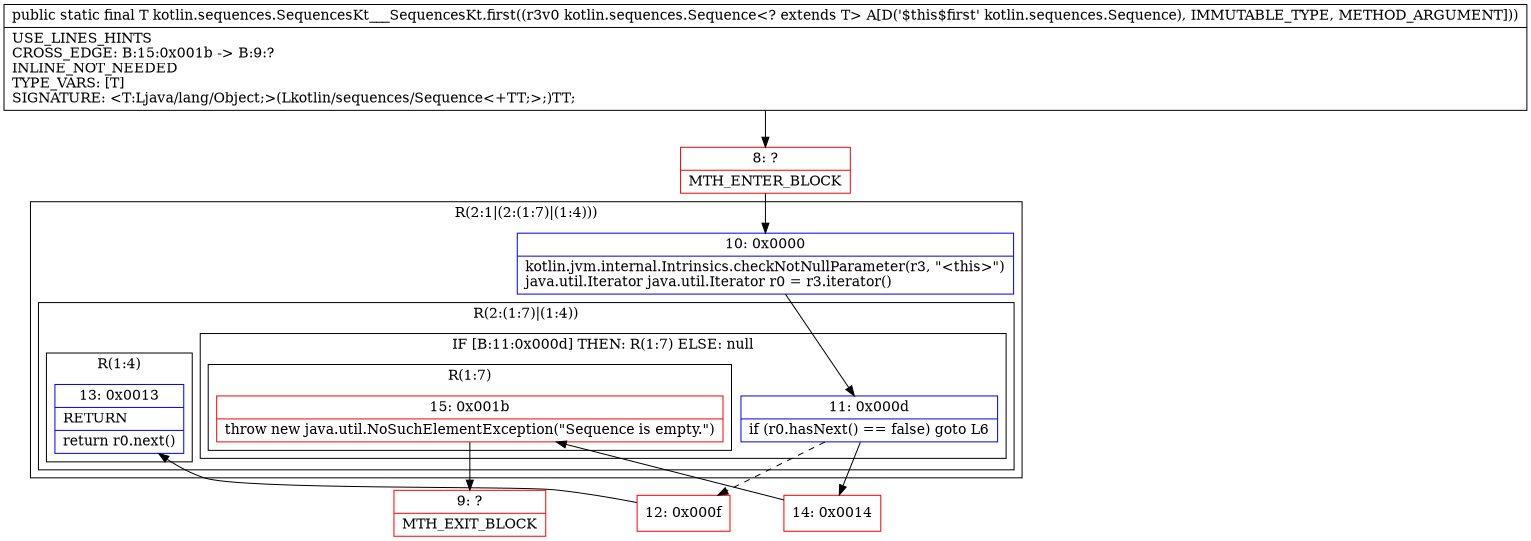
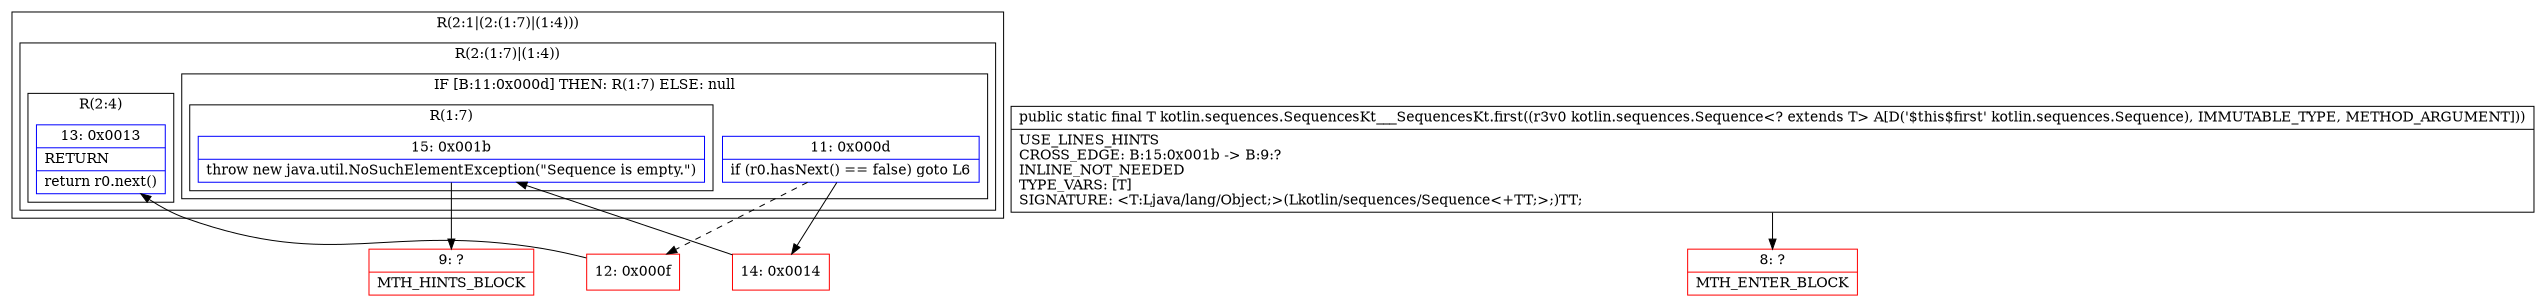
(765, 264) -> none
(119, 364) -> (101, 105)
(470, 419) -> (451, 159)
(470, 524) -> (451, 283)
